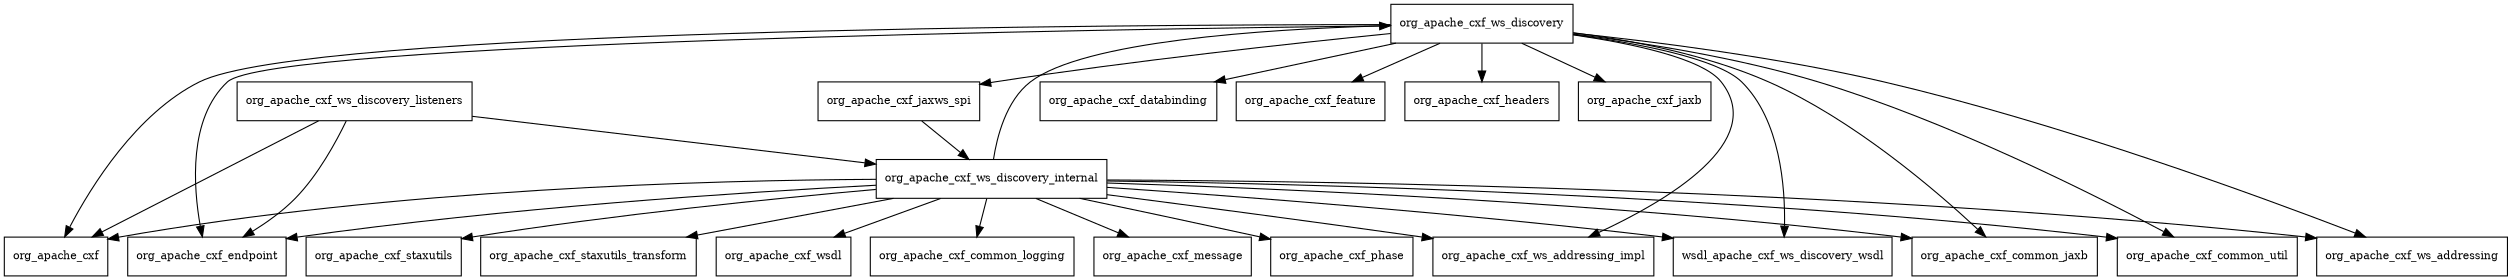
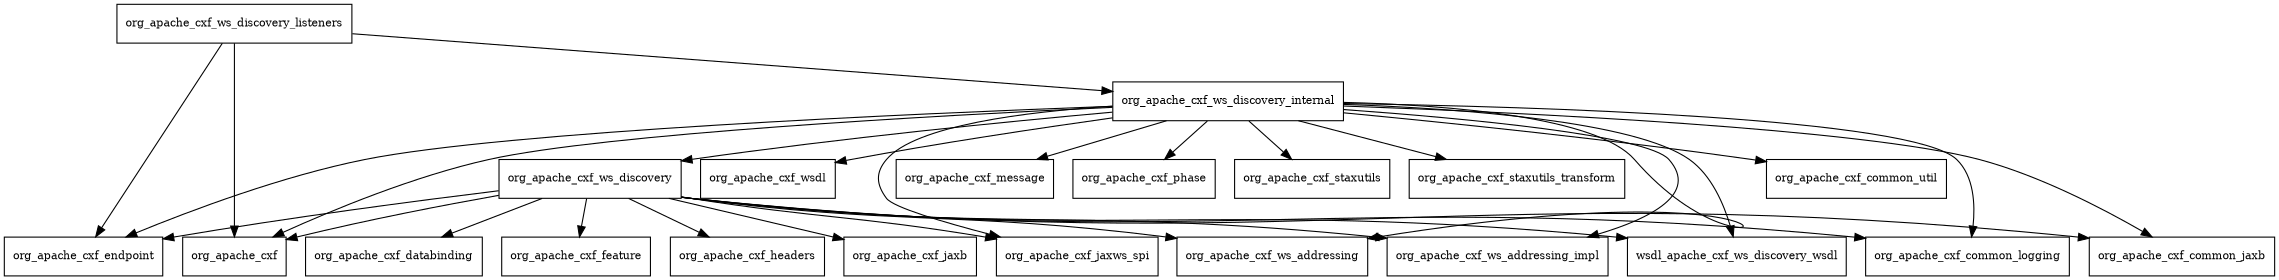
(1878, 102) -> (1268, 220)
(941, 137) -> (921, 138)
